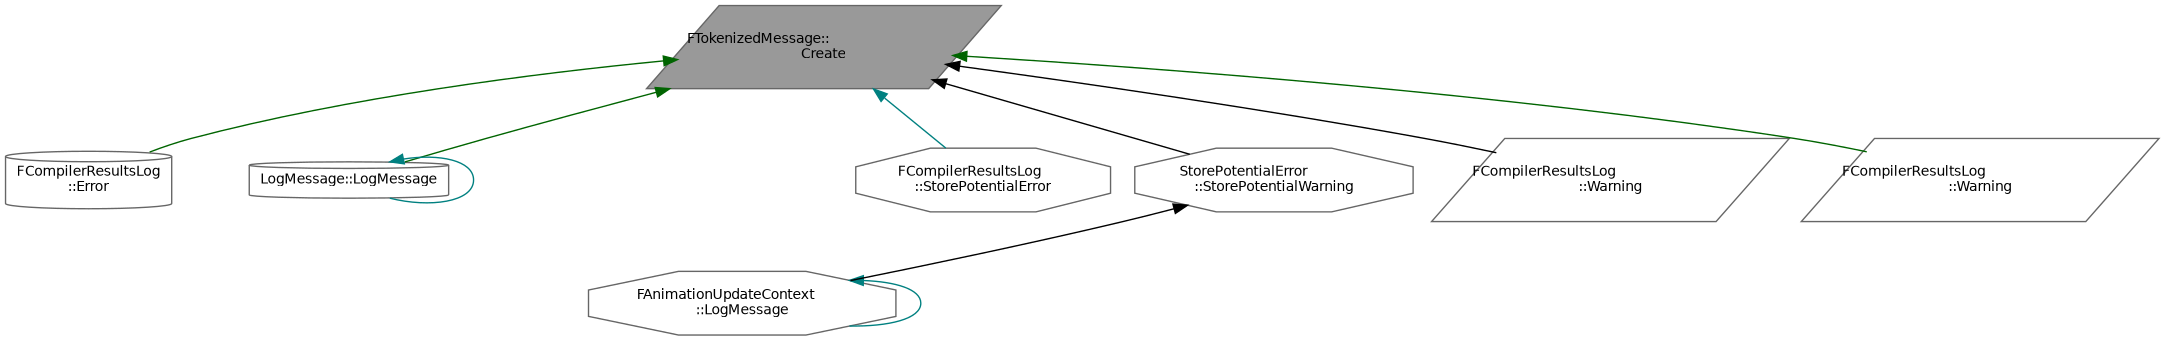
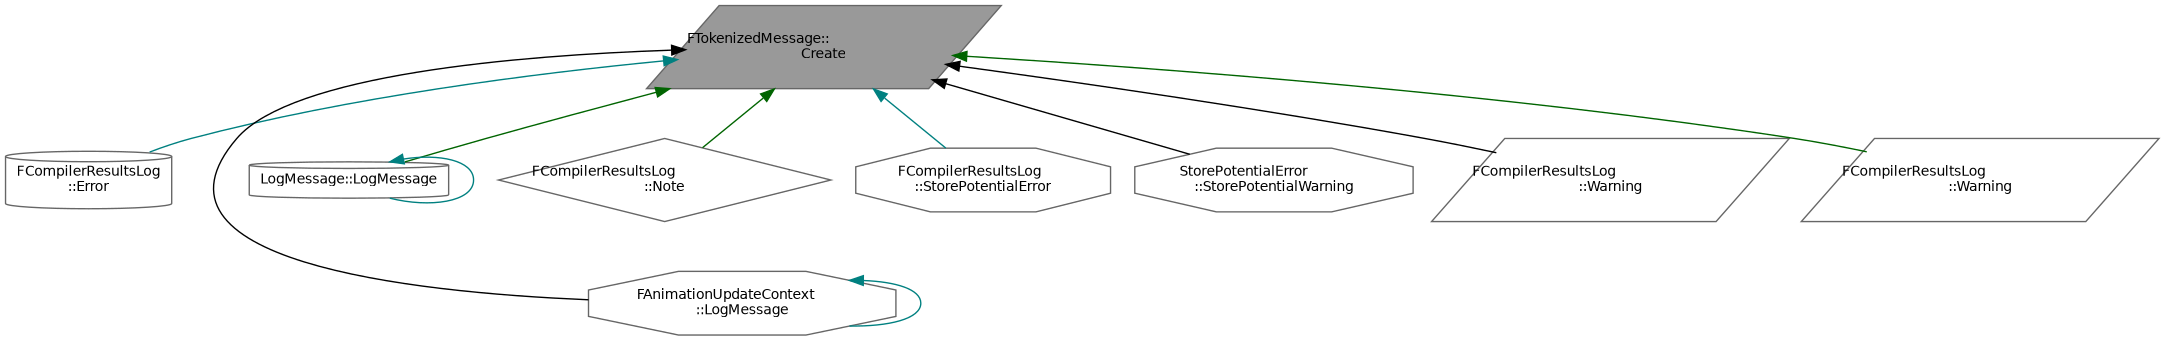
(404, 94) -> (404, 94)
none -> (665, 180)
(1013, 247) -> (233, 145)
